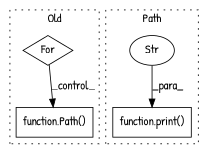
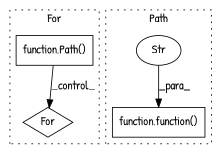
(55, 19) -> (55, 19)
(51, 82) -> (52, 83)
(152, 122) -> (159, 122)
